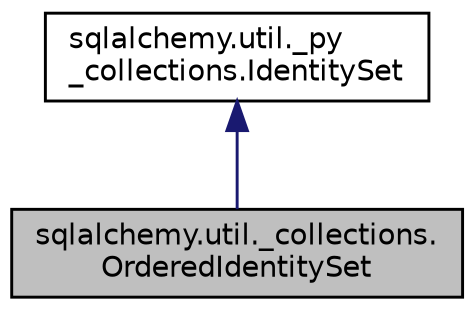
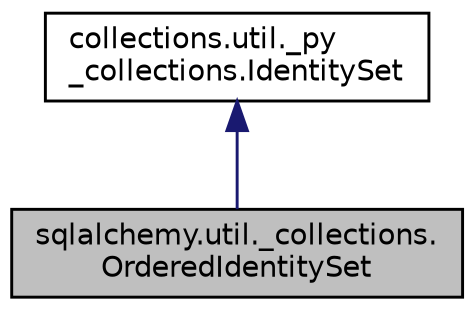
(237, 57) -> (237, 57)
